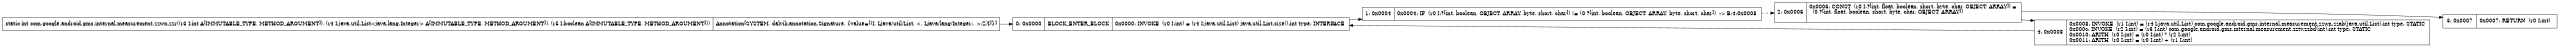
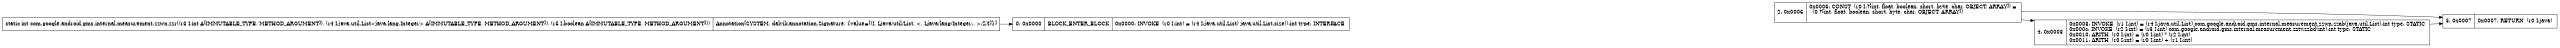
(1562, 14) -> none
(2516, 21) -> (2516, 21)
(1694, 28) -> (2435, 24)
